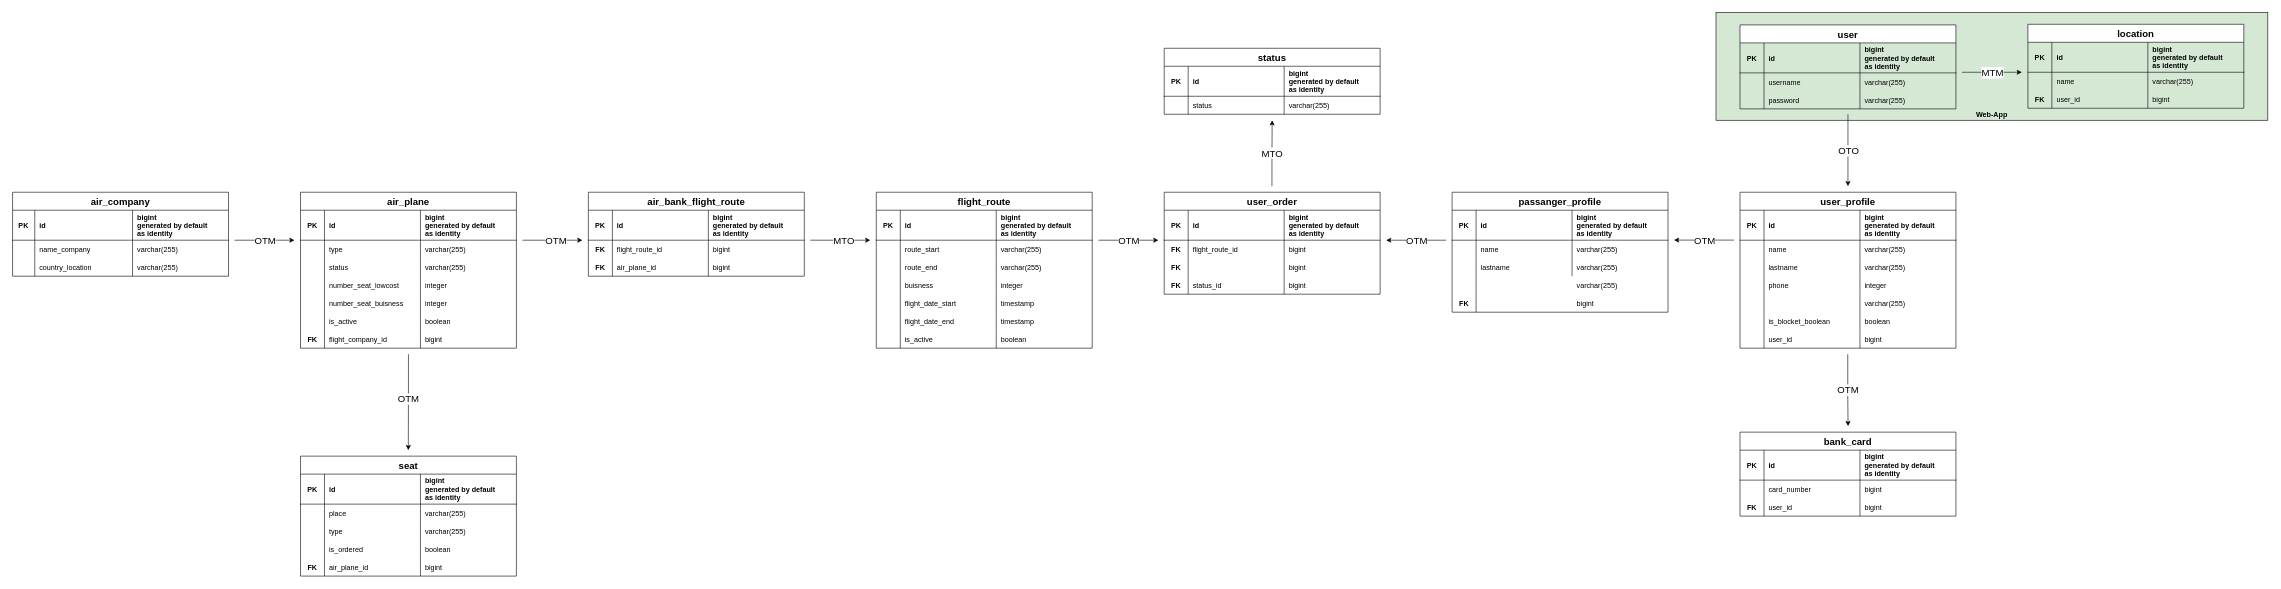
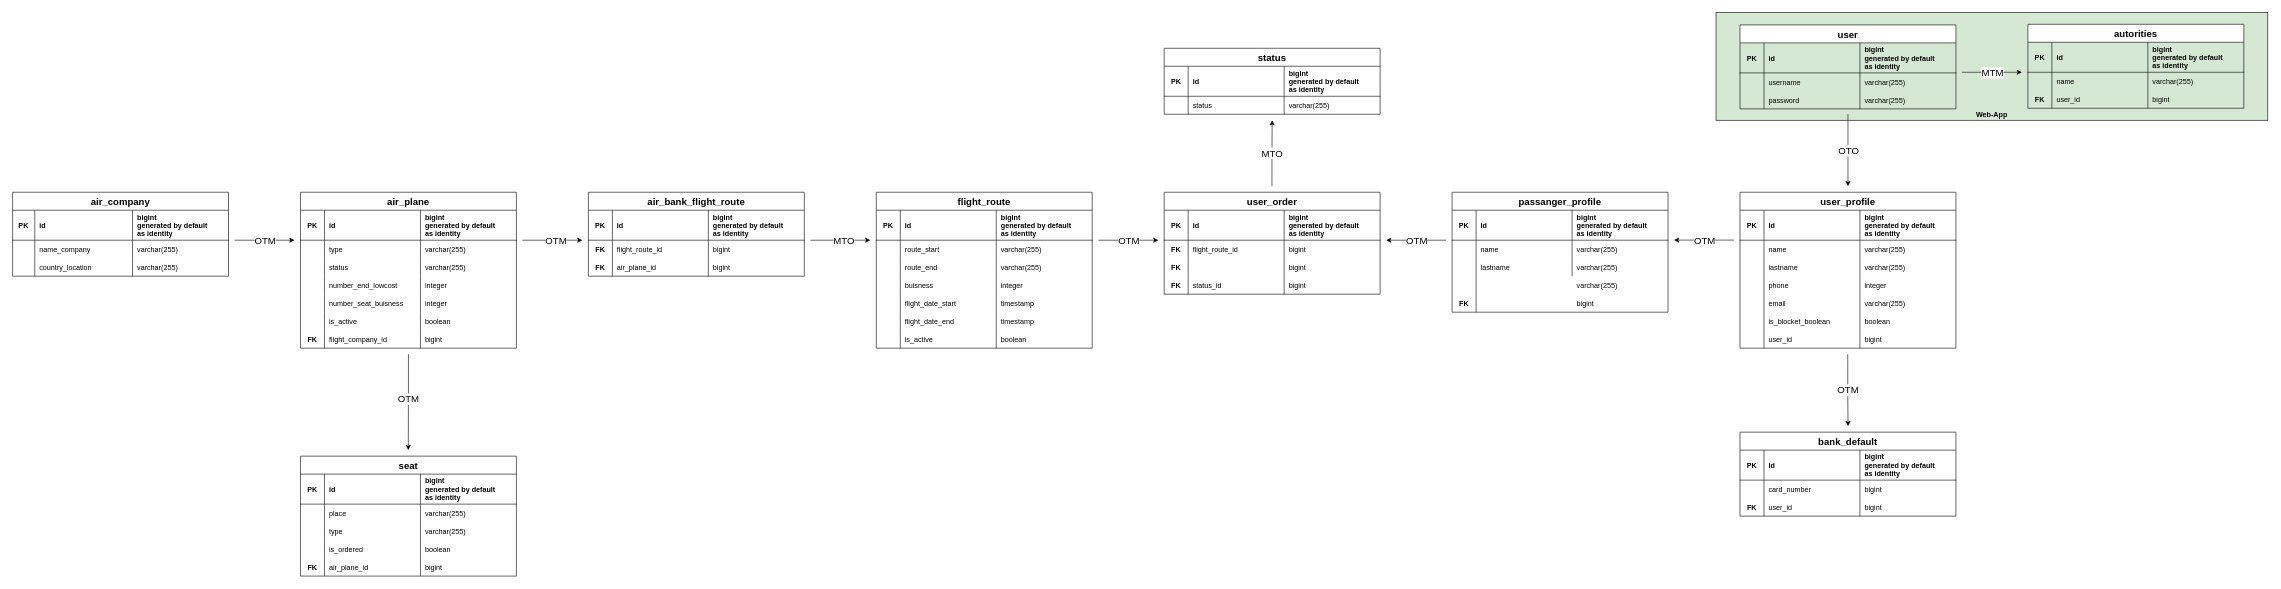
(2136, 34) -> (2136, 34)
(366, 286) -> (364, 286)
none -> (1812, 303)
(1848, 442) -> (1848, 442)
